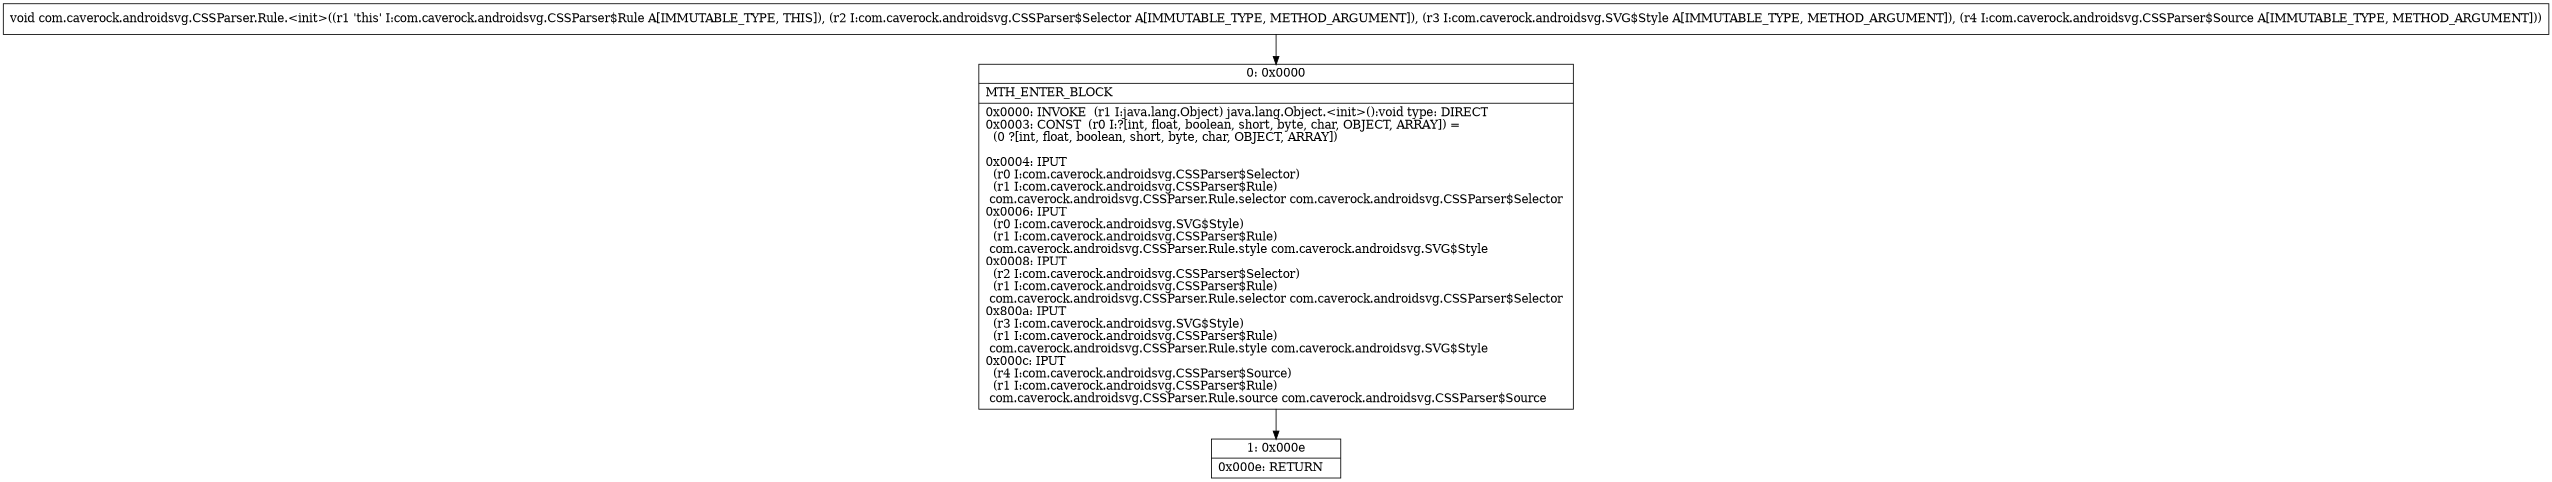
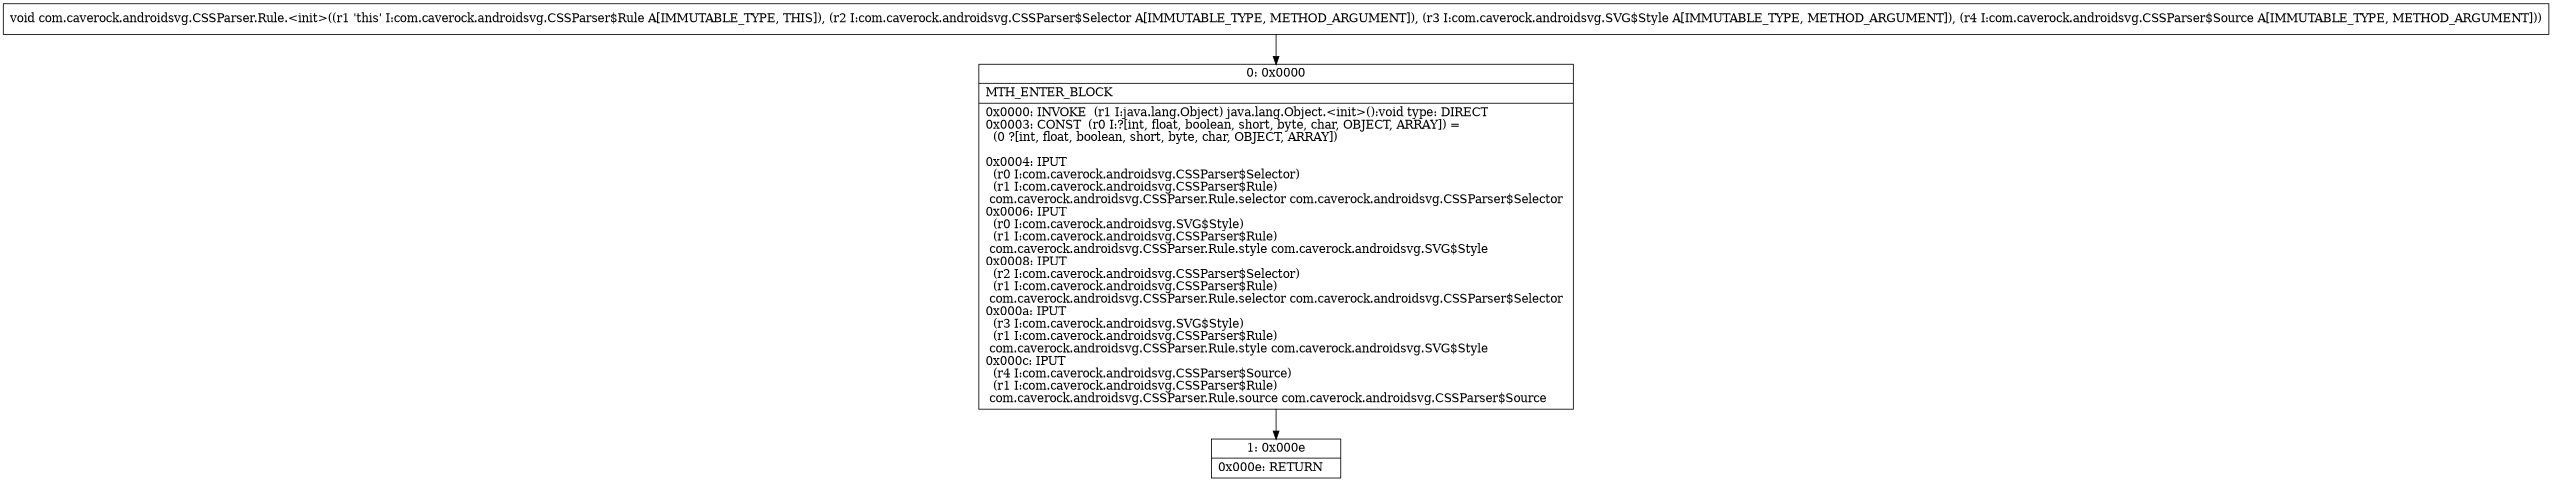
(1029, 312) -> (1029, 312)
